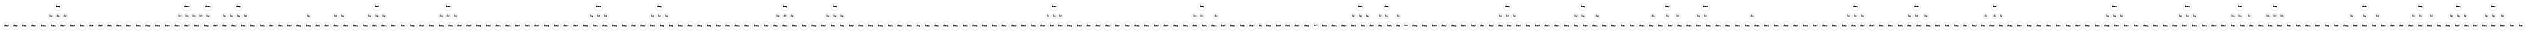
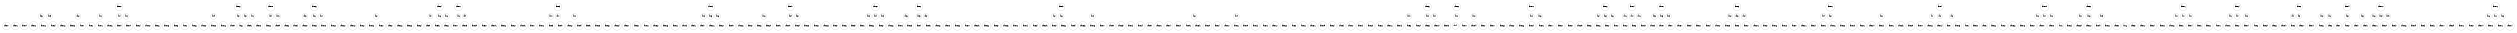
(308, 26) -> (241, 26)
(527, 26) -> none
none -> (1131, 26)
(1260, 26) -> (588, 26)
(1406, 26) -> (788, 26)
none -> (1474, 26)
(1767, 26) -> none
(1805, 26) -> (2060, 26)
(2117, 26) -> none
none -> (2237, 26)
(2298, 26) -> none
